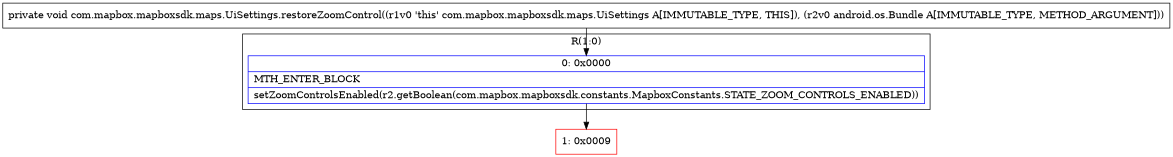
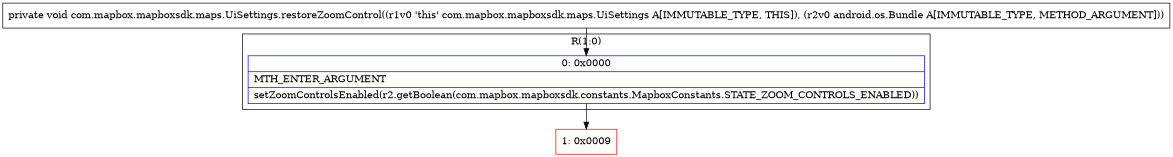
(307, 79) -> (320, 79)
